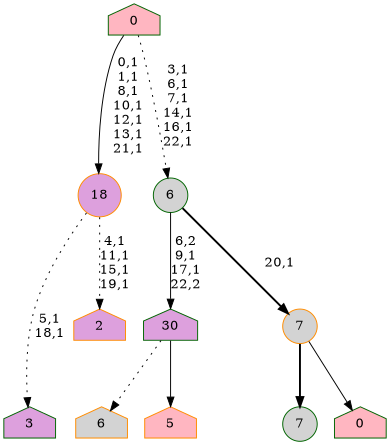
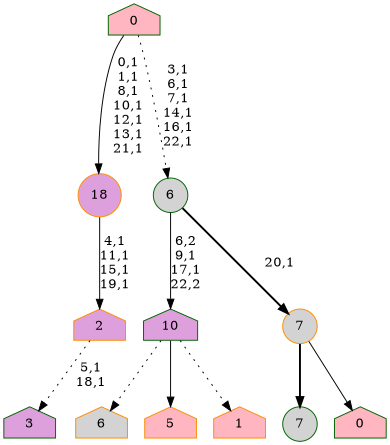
(100, 258) -> (100, 258)
(38, 299) -> (67, 372)
(171, 326) -> (171, 326)
none -> (240, 424)
